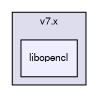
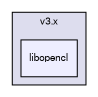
(49, 22) -> (49, 22)
